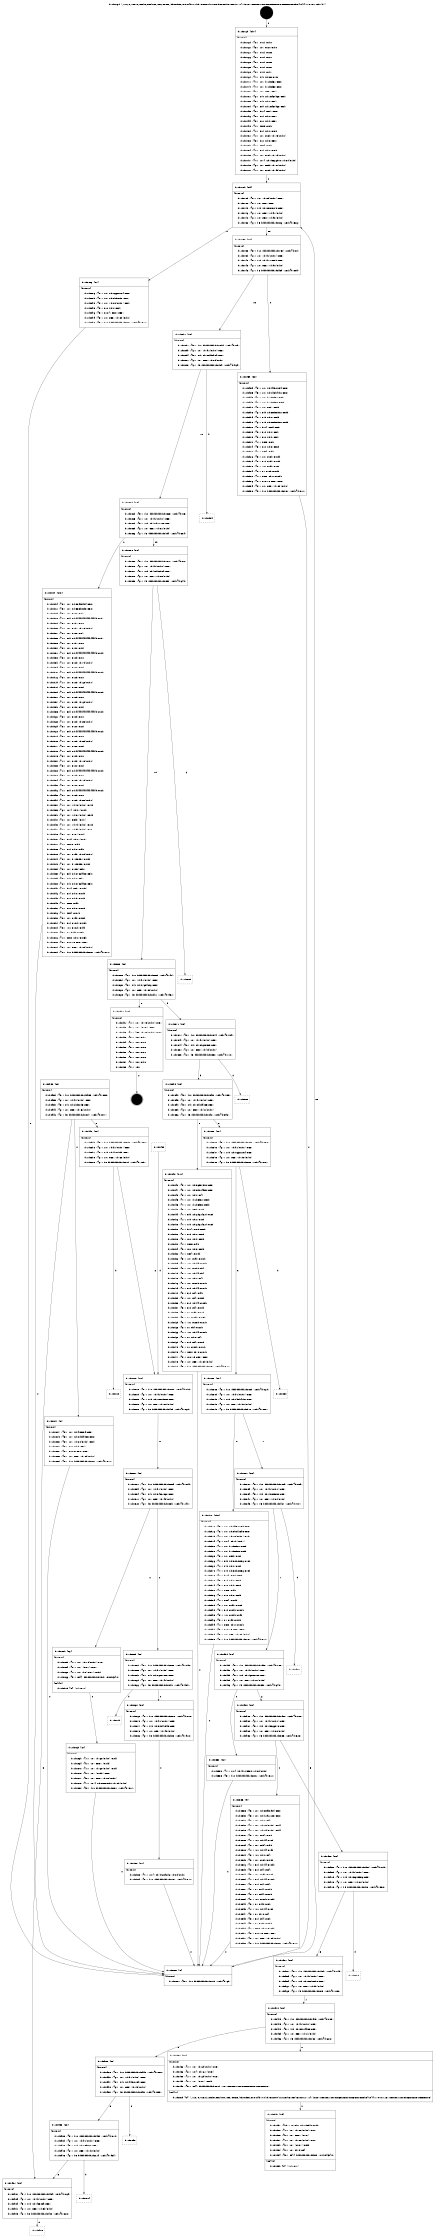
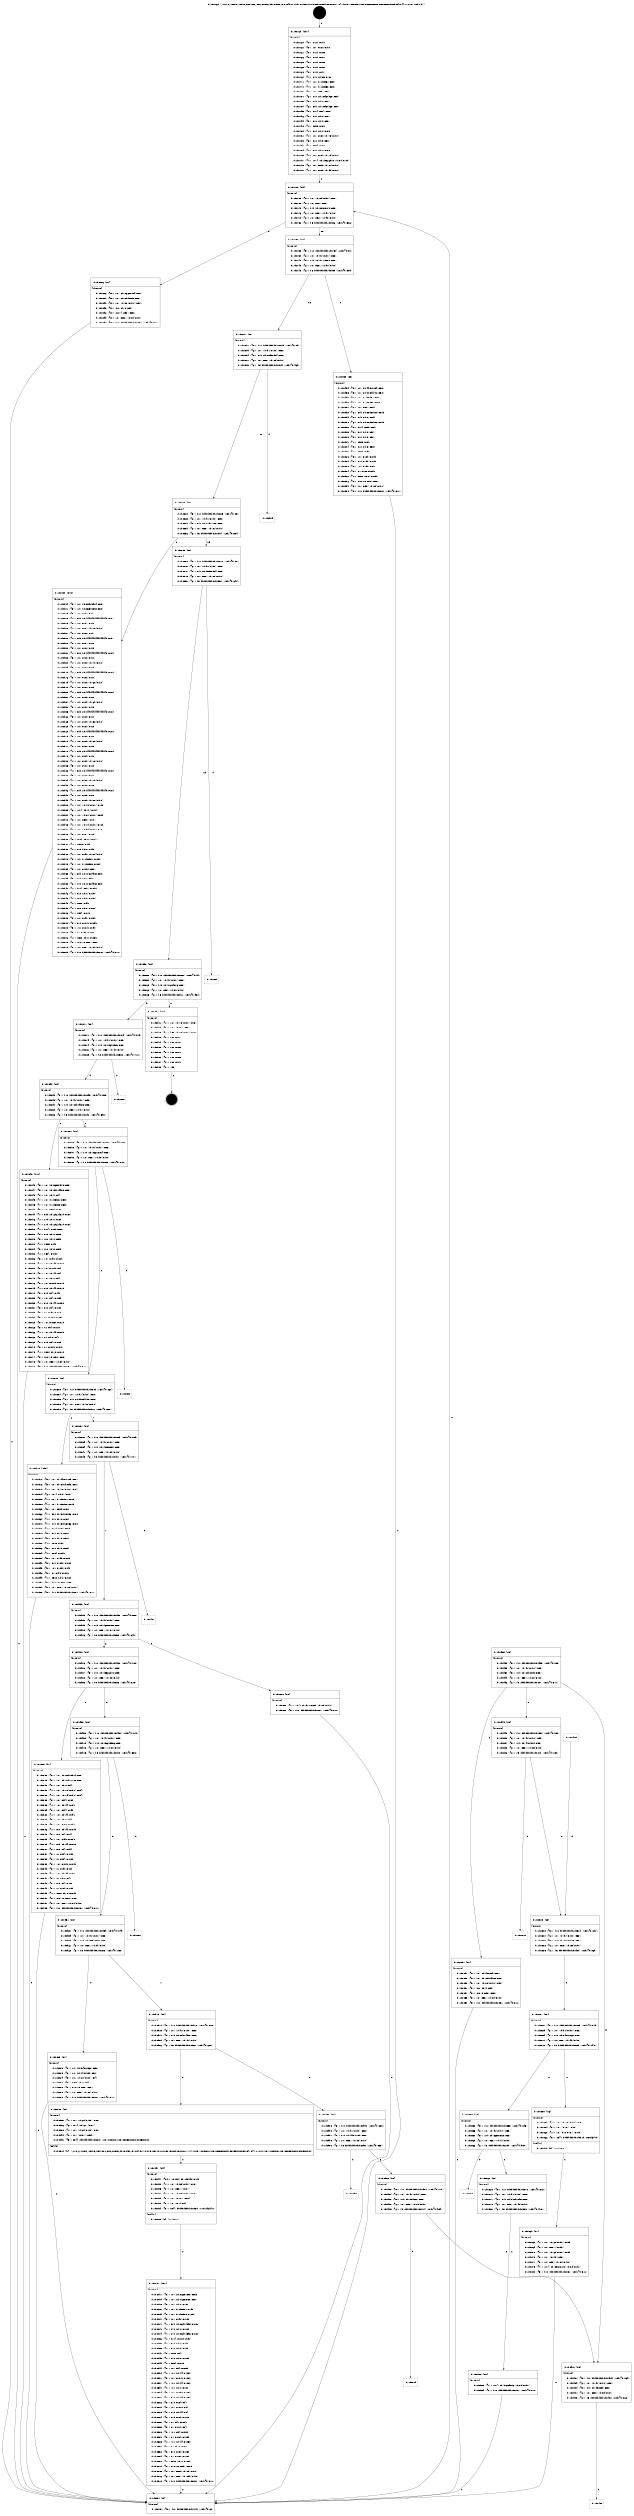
none -> (82, 2077)
none -> (181, 2382)
